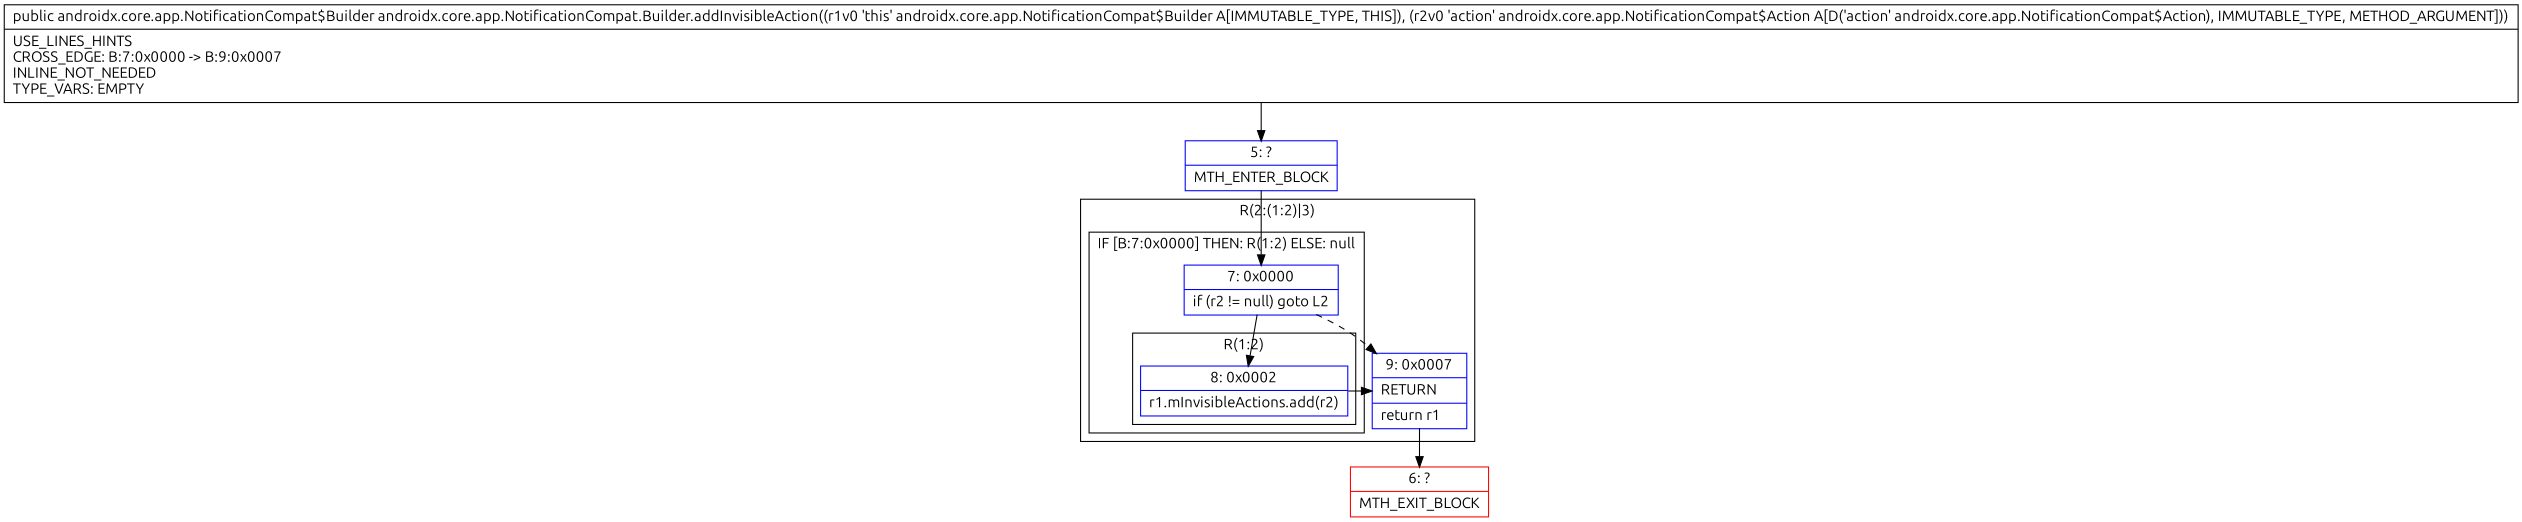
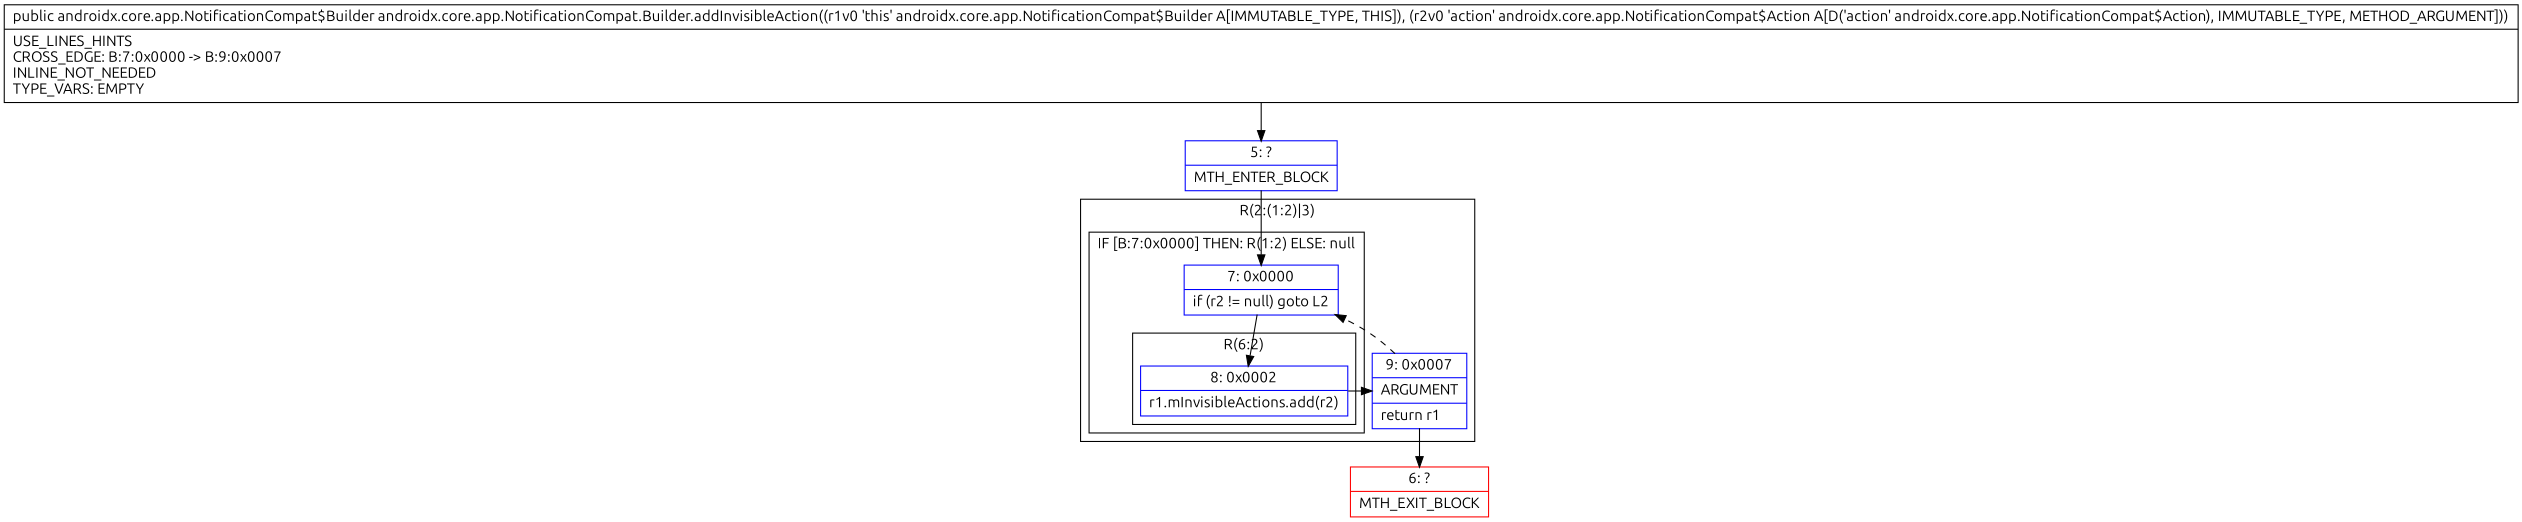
(1339, 326) -> (1371, 334)
(1244, 345) -> (1244, 345)
(1409, 390) -> (1420, 390)
